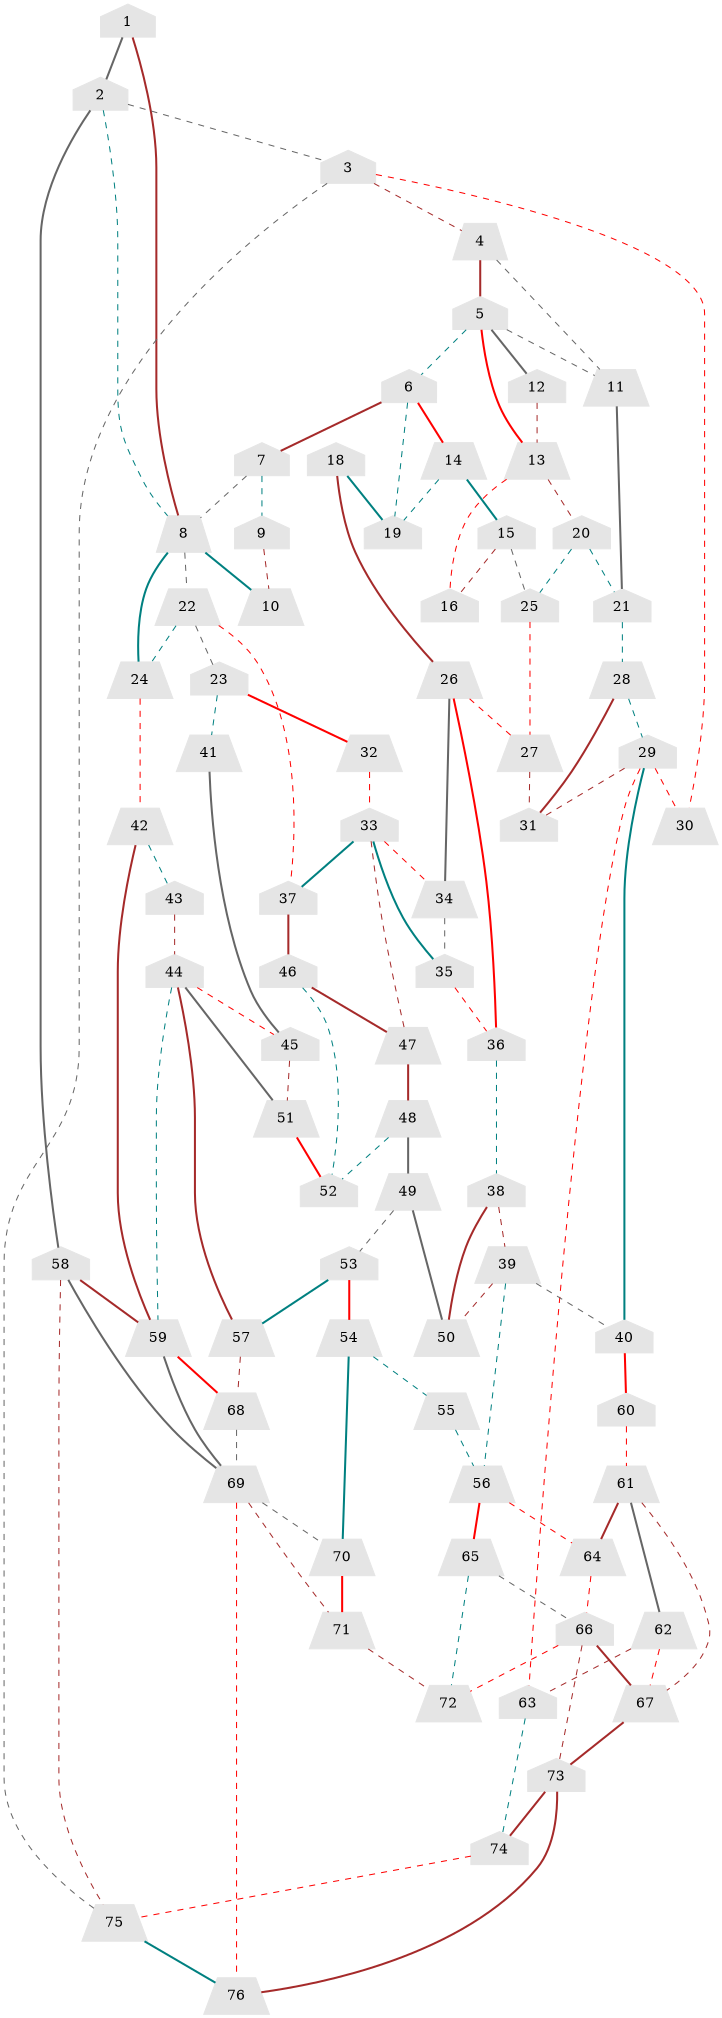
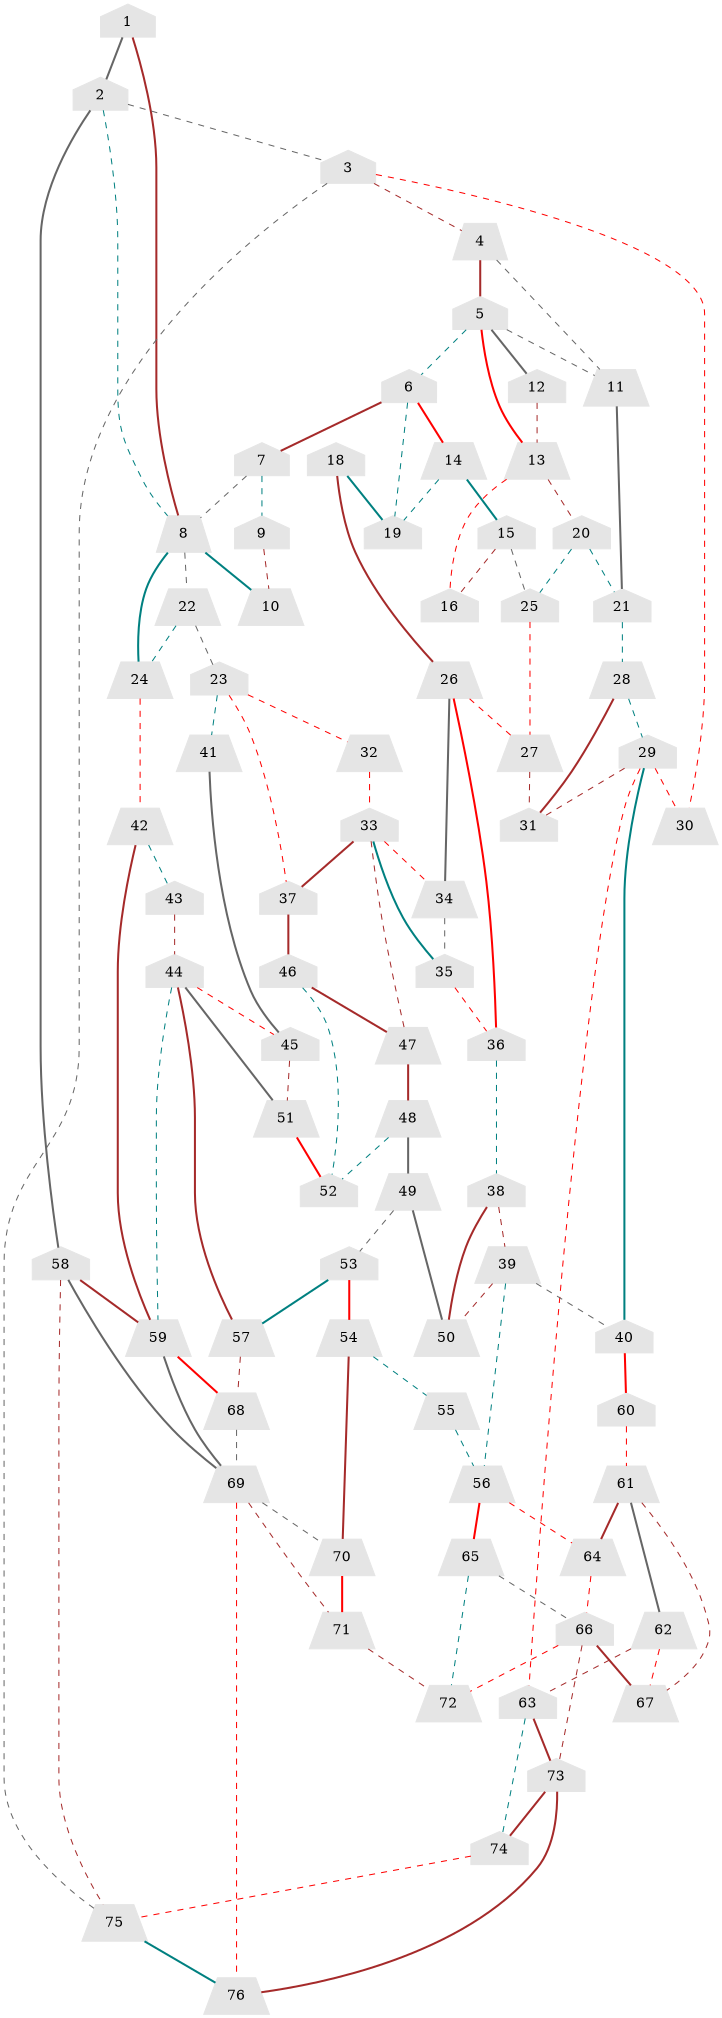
(298, 718) -> (298, 718)
(287, 743) -> (267, 785)
(328, 864) -> (328, 864)
(346, 1448) -> (346, 1448)
(597, 1743) -> (542, 1740)
